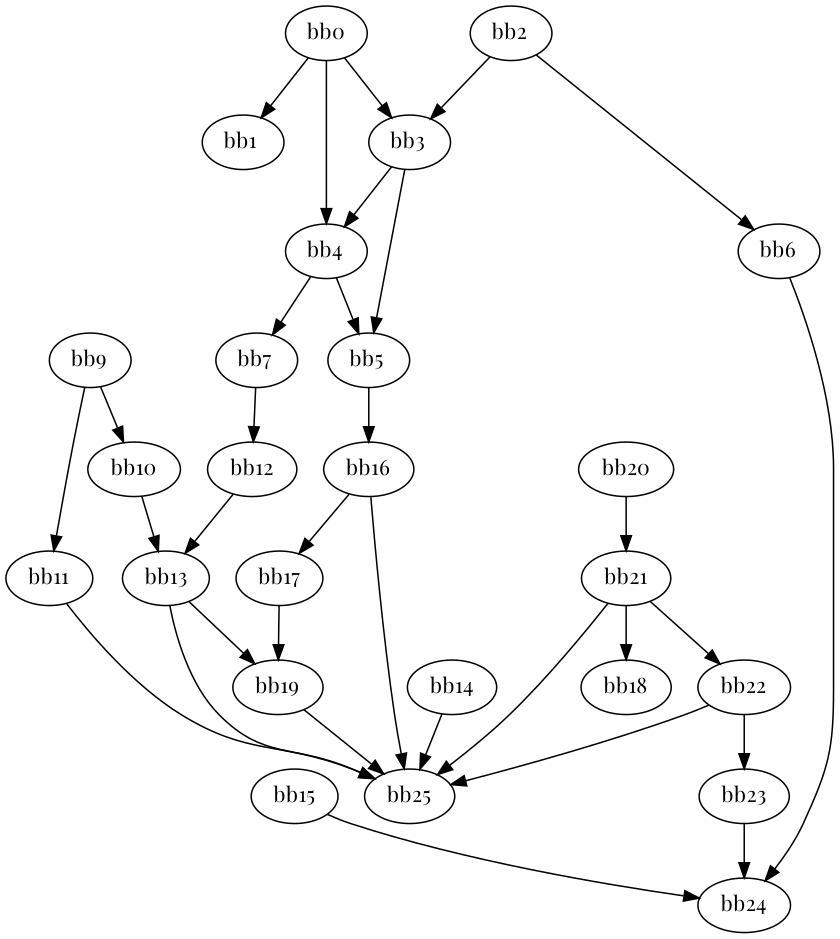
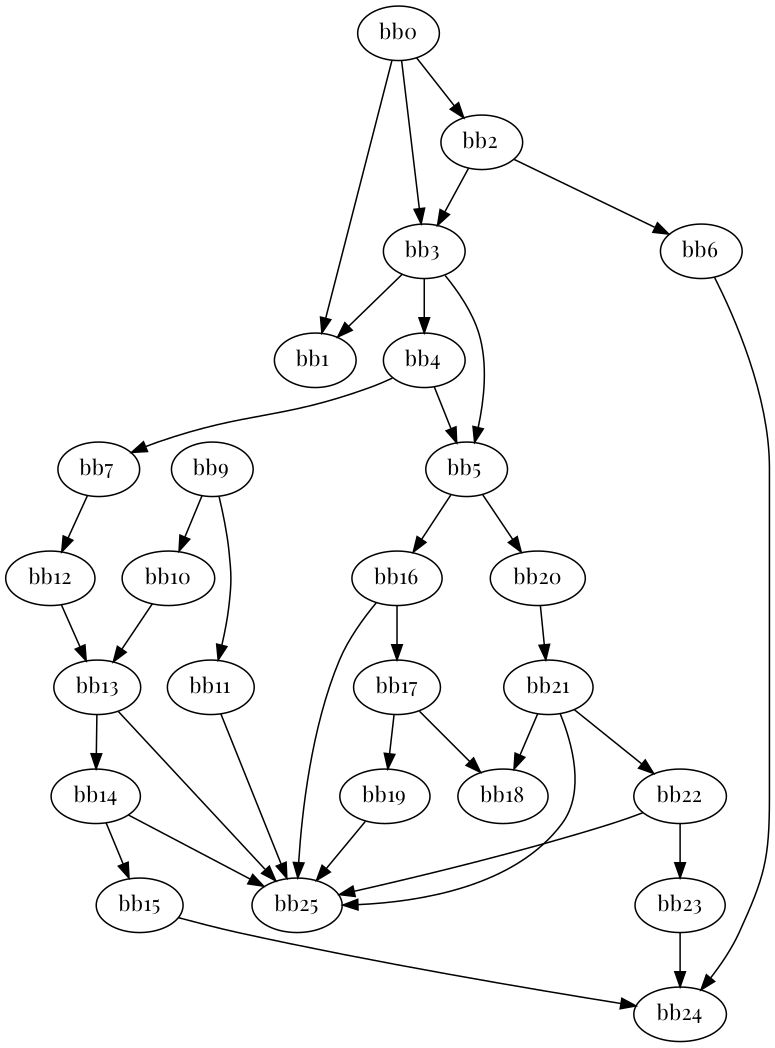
(326, 135) -> (435, 82)
none -> (375, 300)
none -> (498, 517)
(216, 628) -> (97, 734)
none -> (445, 736)
none -> (115, 843)
